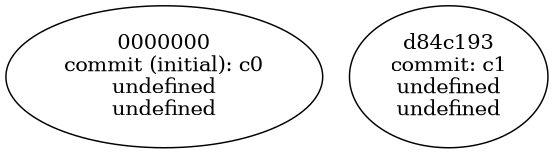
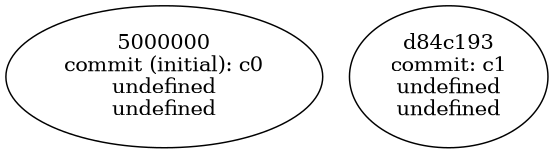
(164, 77) -> (164, 77)
